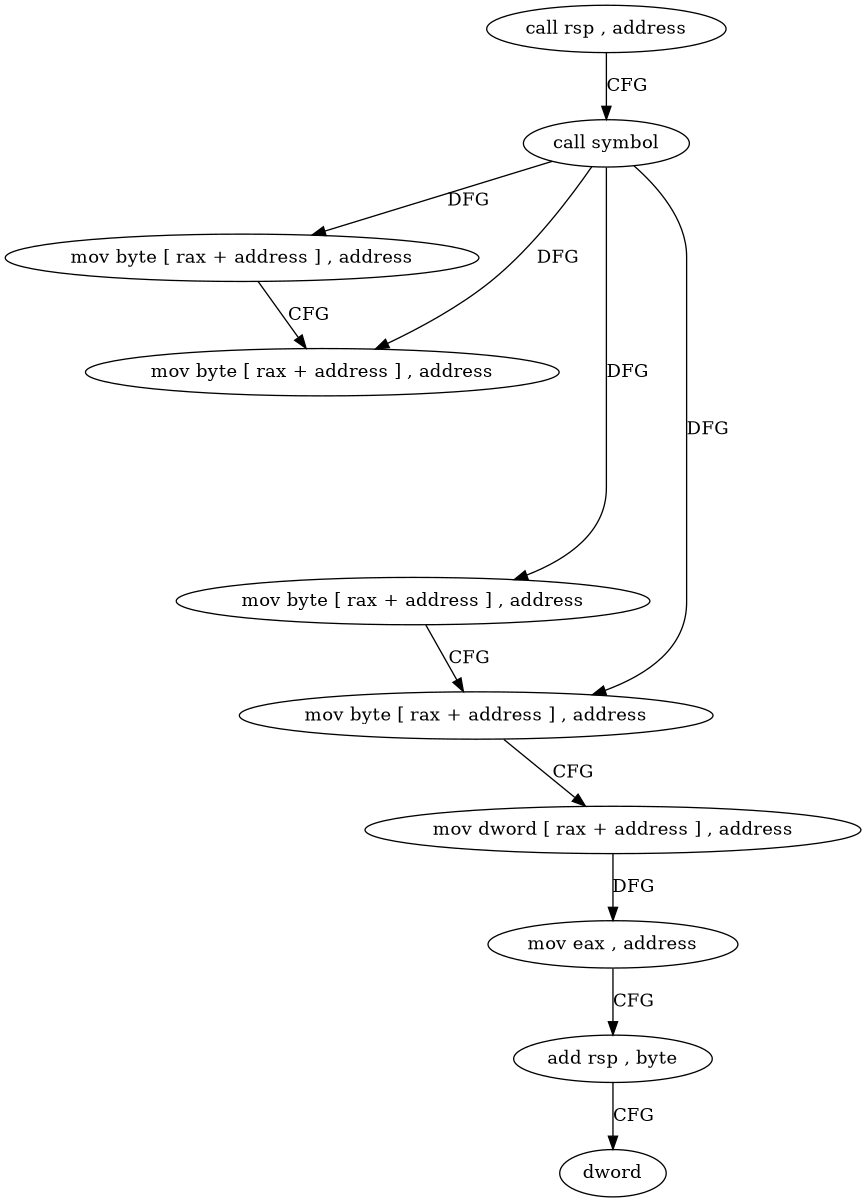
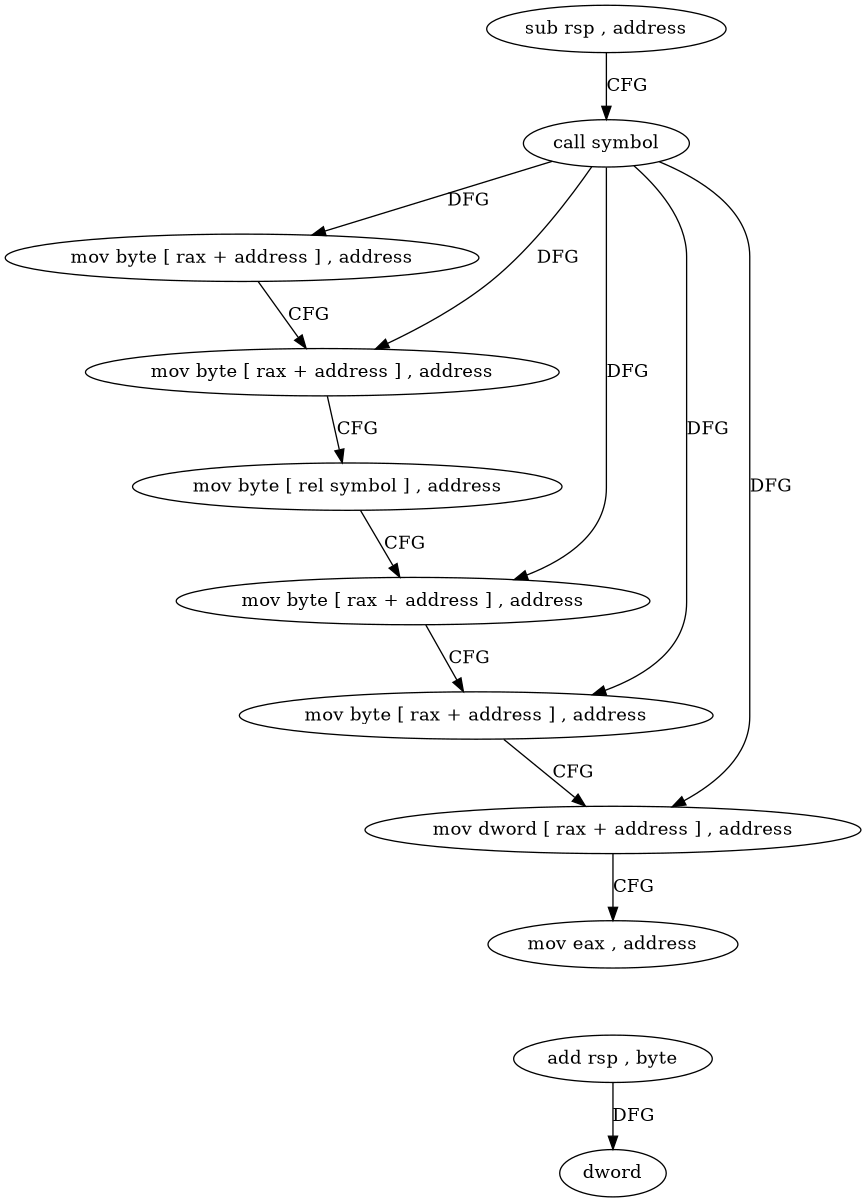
(606, 29) -> (606, 29)
none -> (750, 473)
none -> (347, 487)
(634, 887) -> (634, 887)
(613, 995) -> none
(634, 1116) -> (634, 1116)
